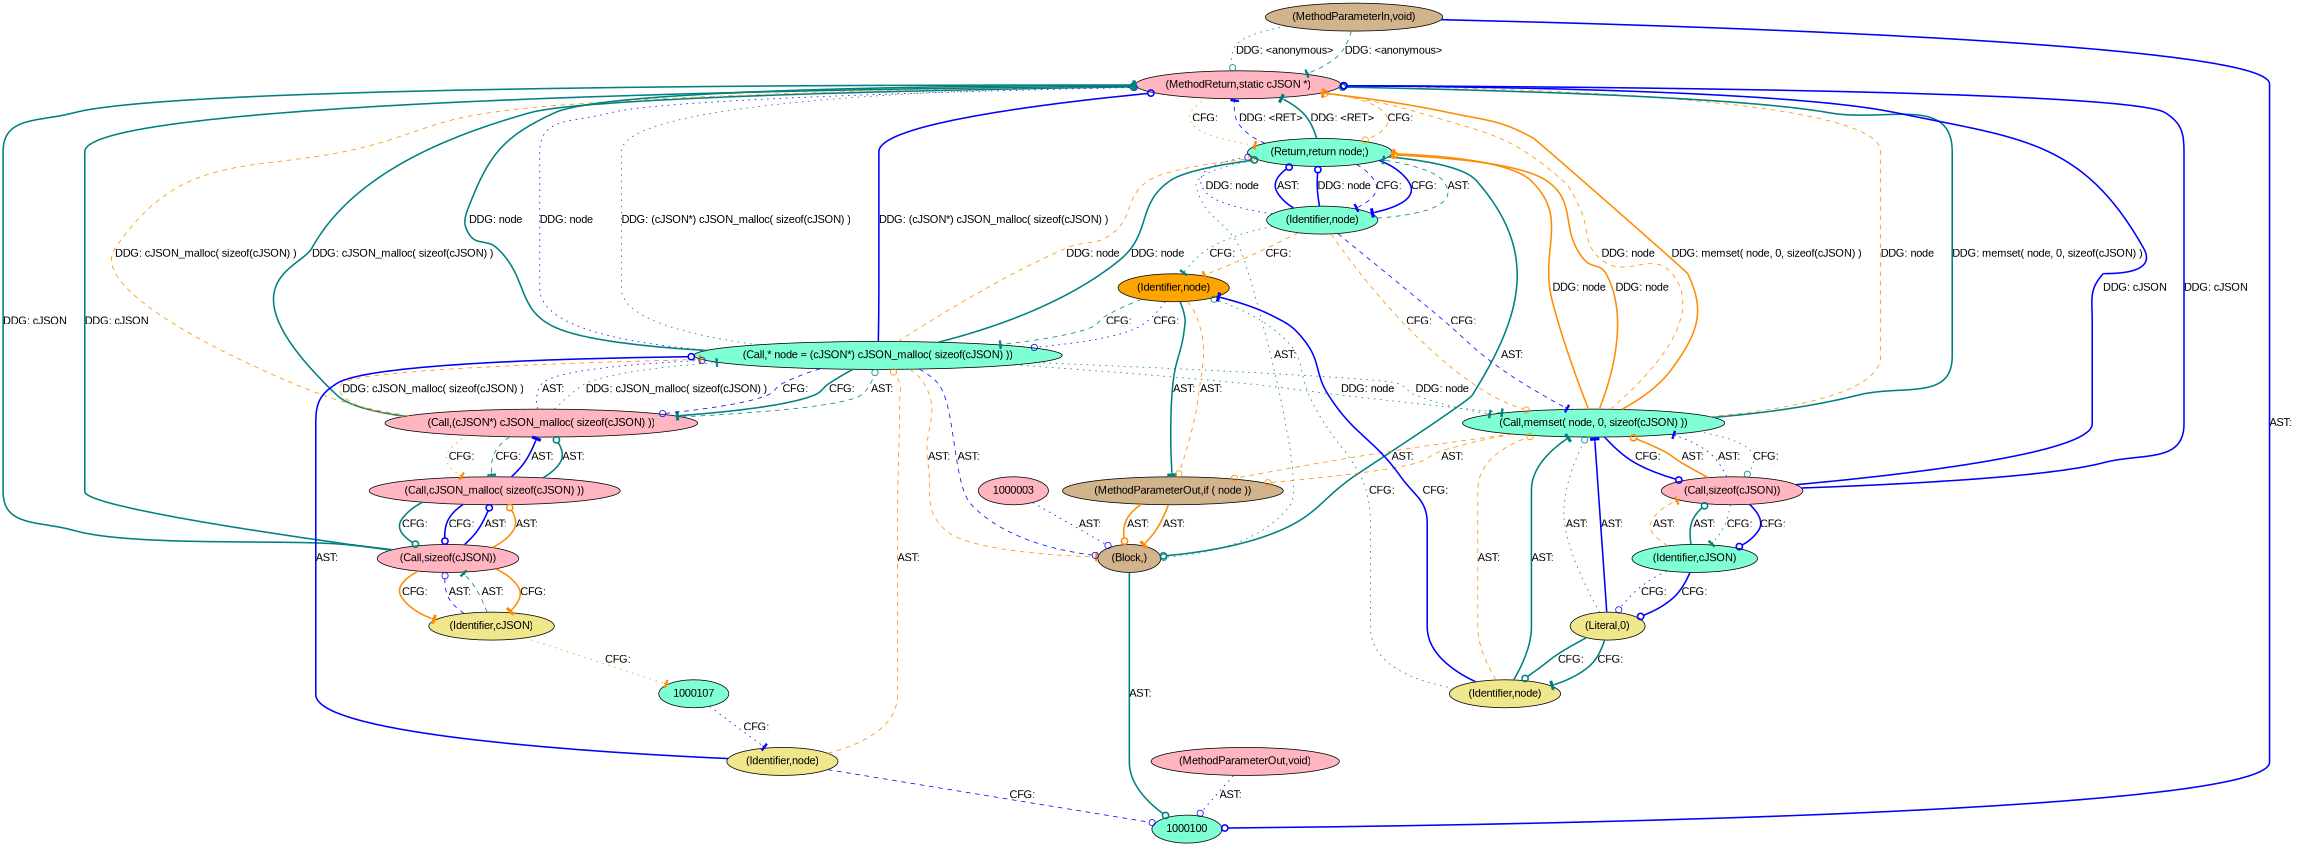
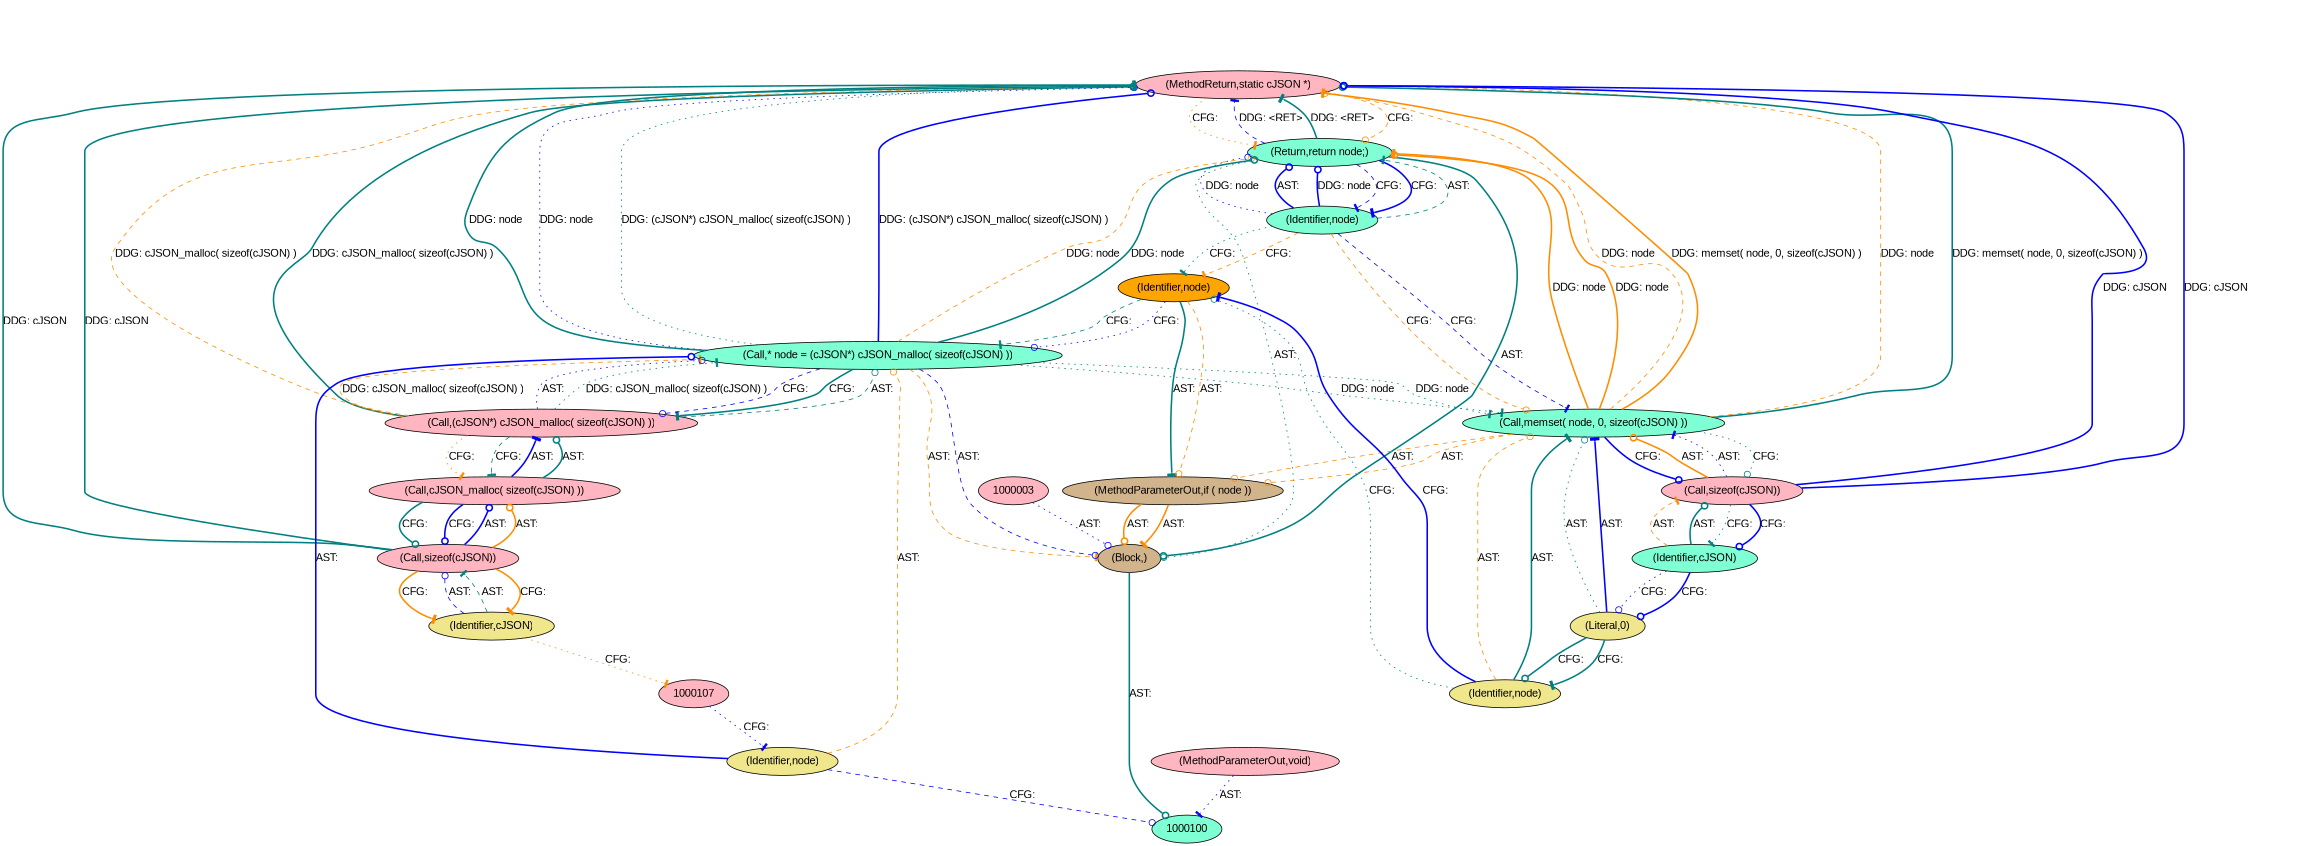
(1354, 17) -> none
(694, 694) -> (694, 694)
(1217, 794) -> (1217, 794)
